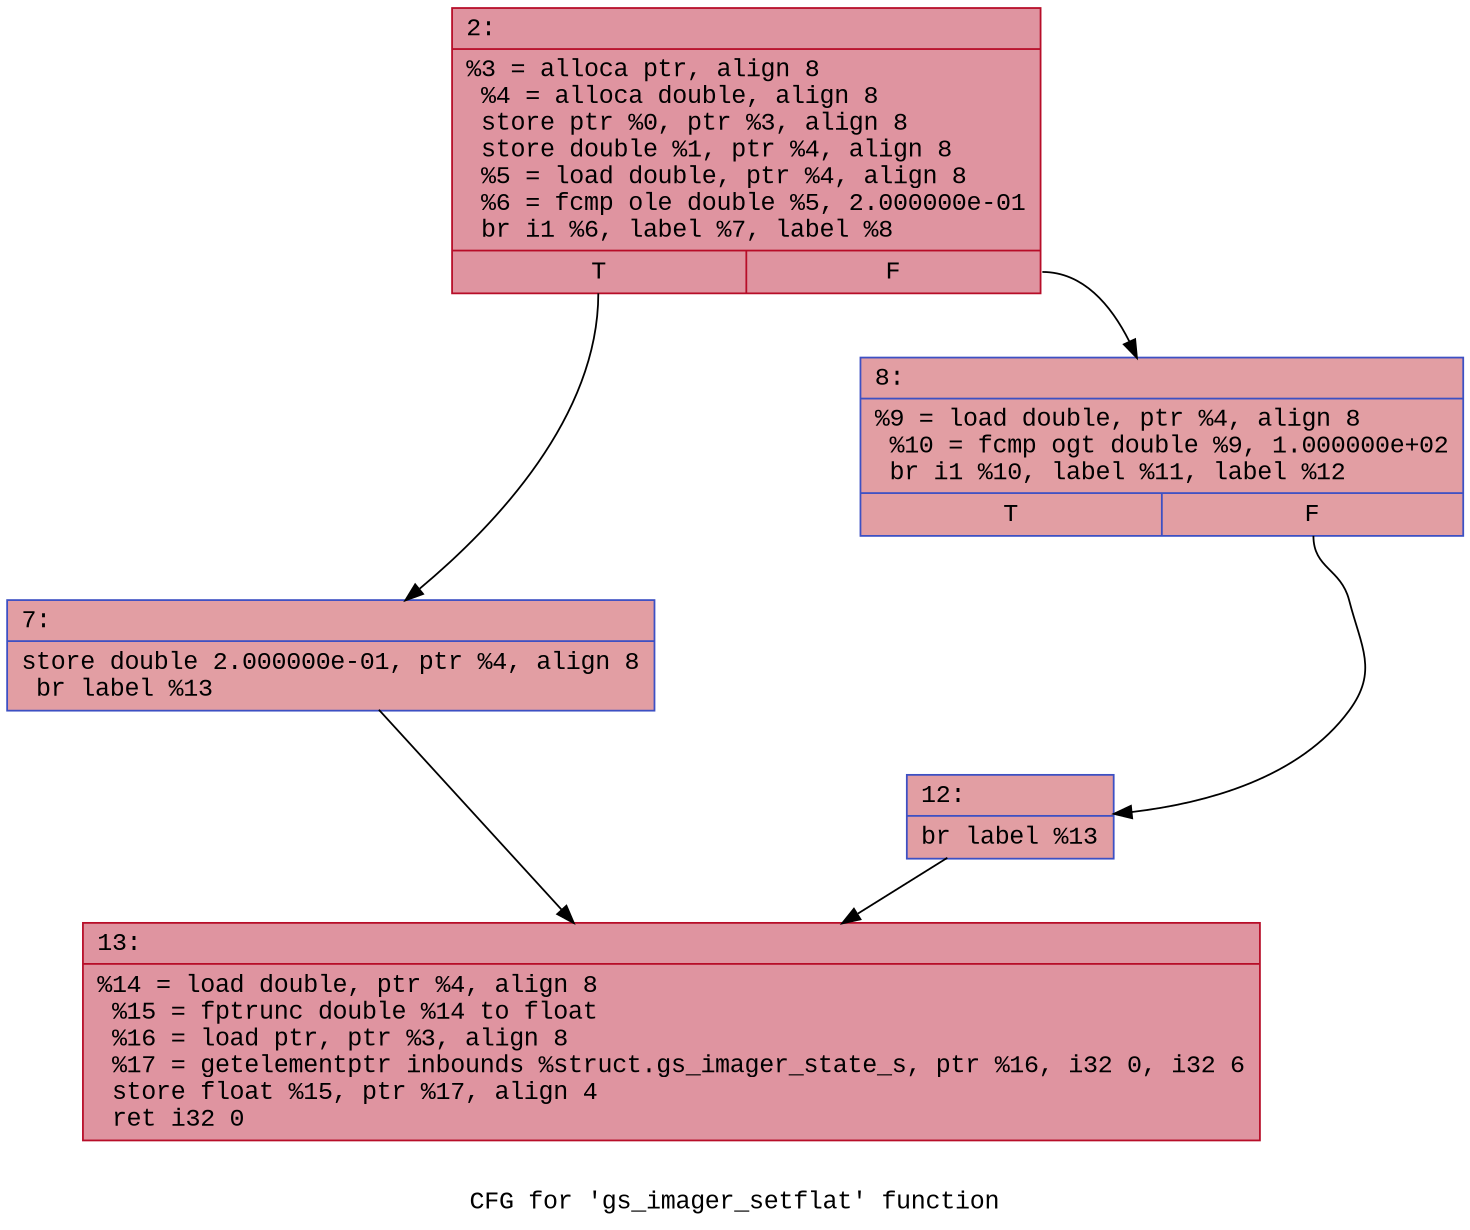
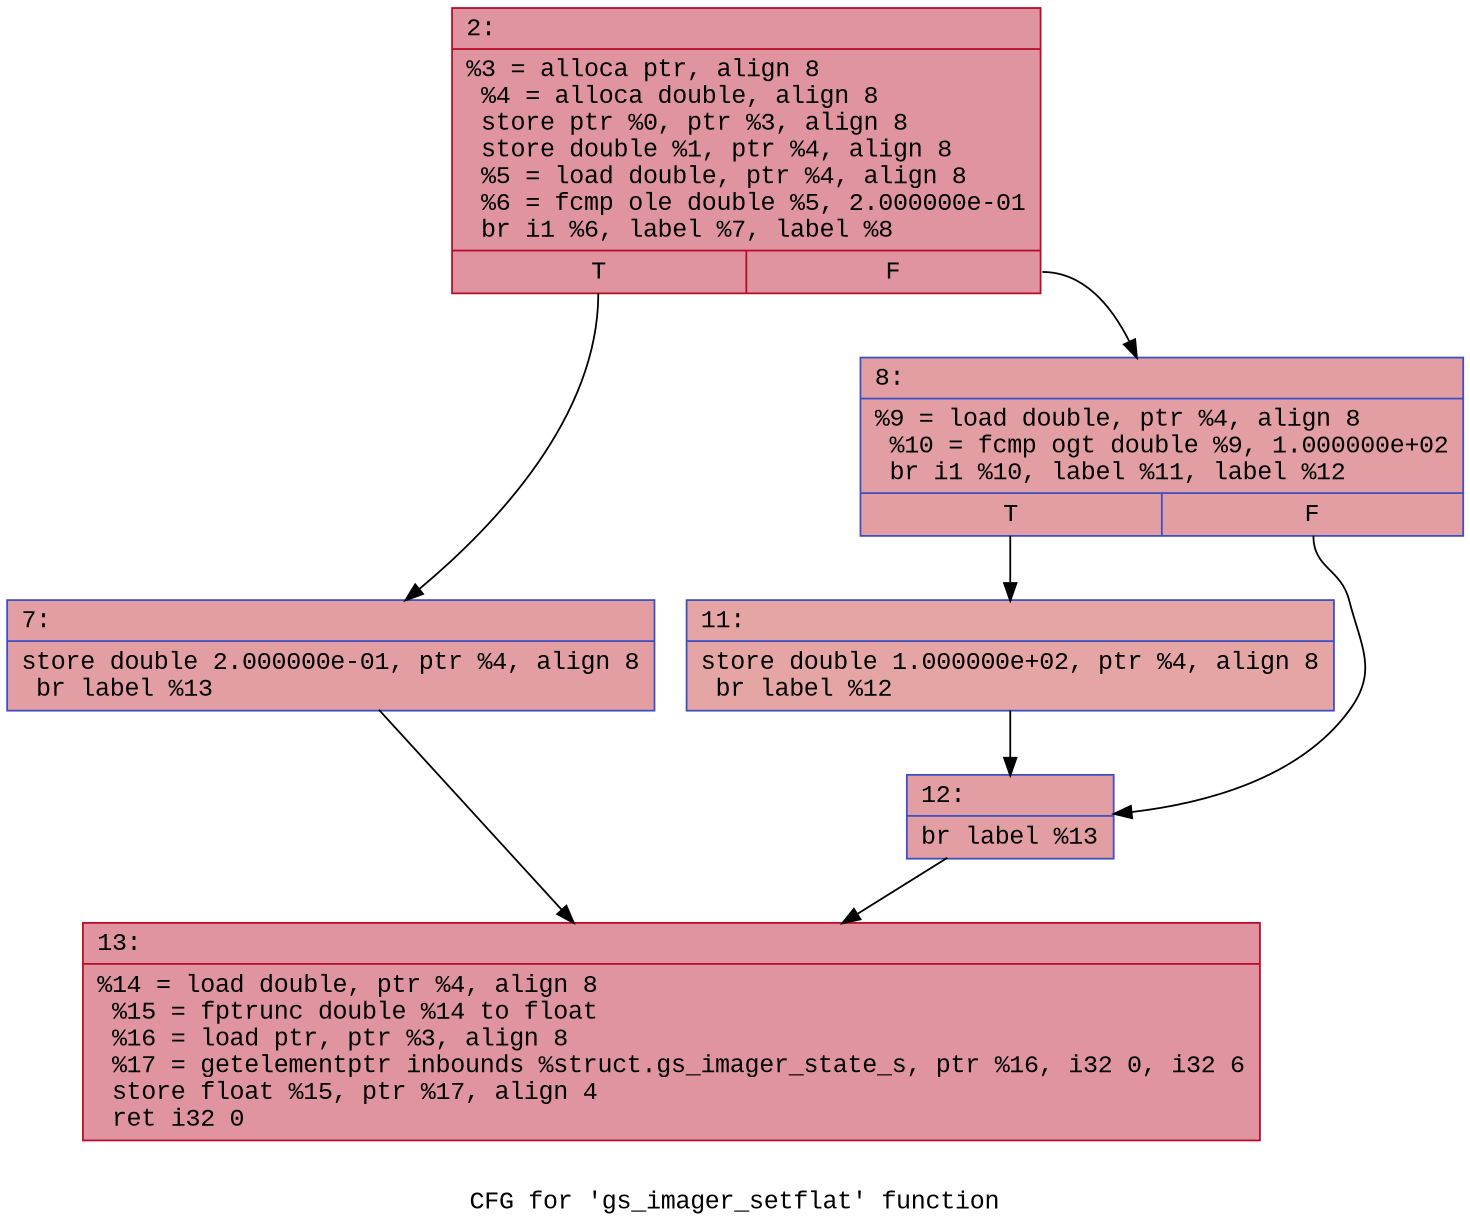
none -> (1010, 655)
